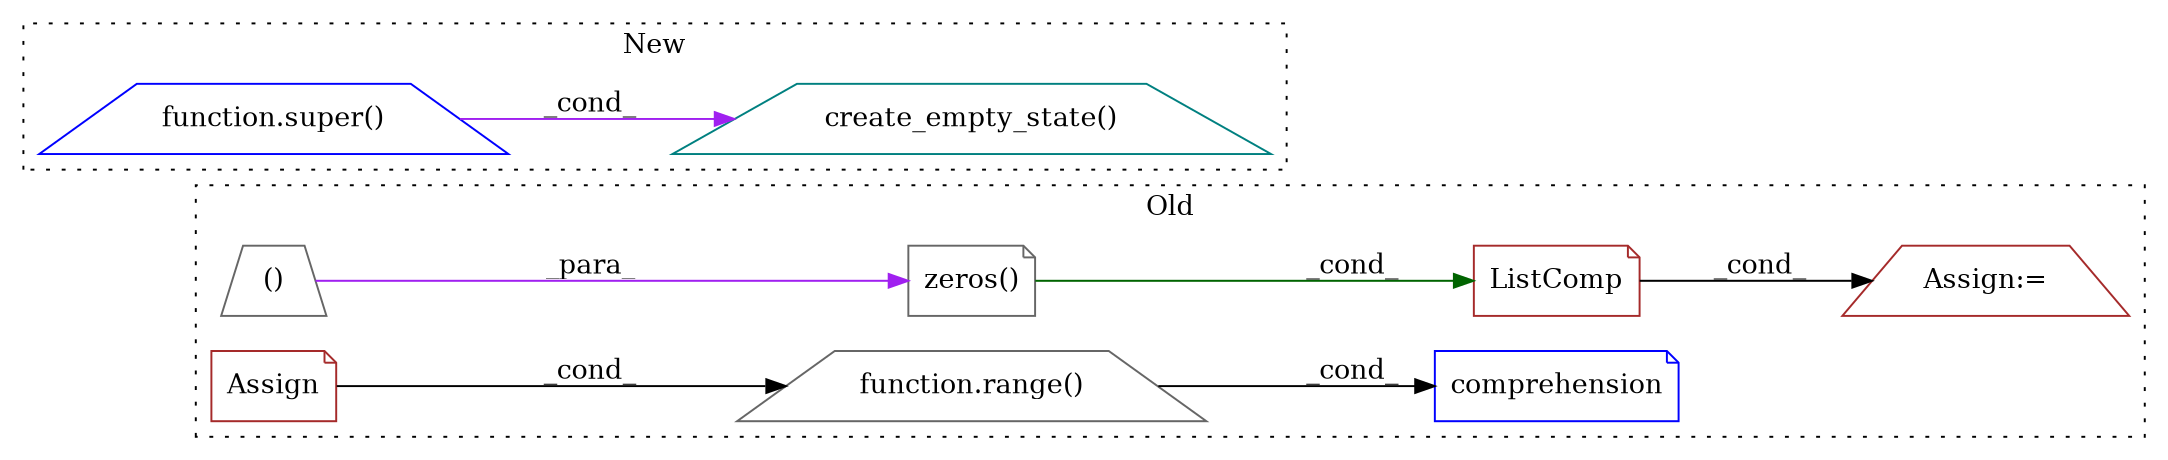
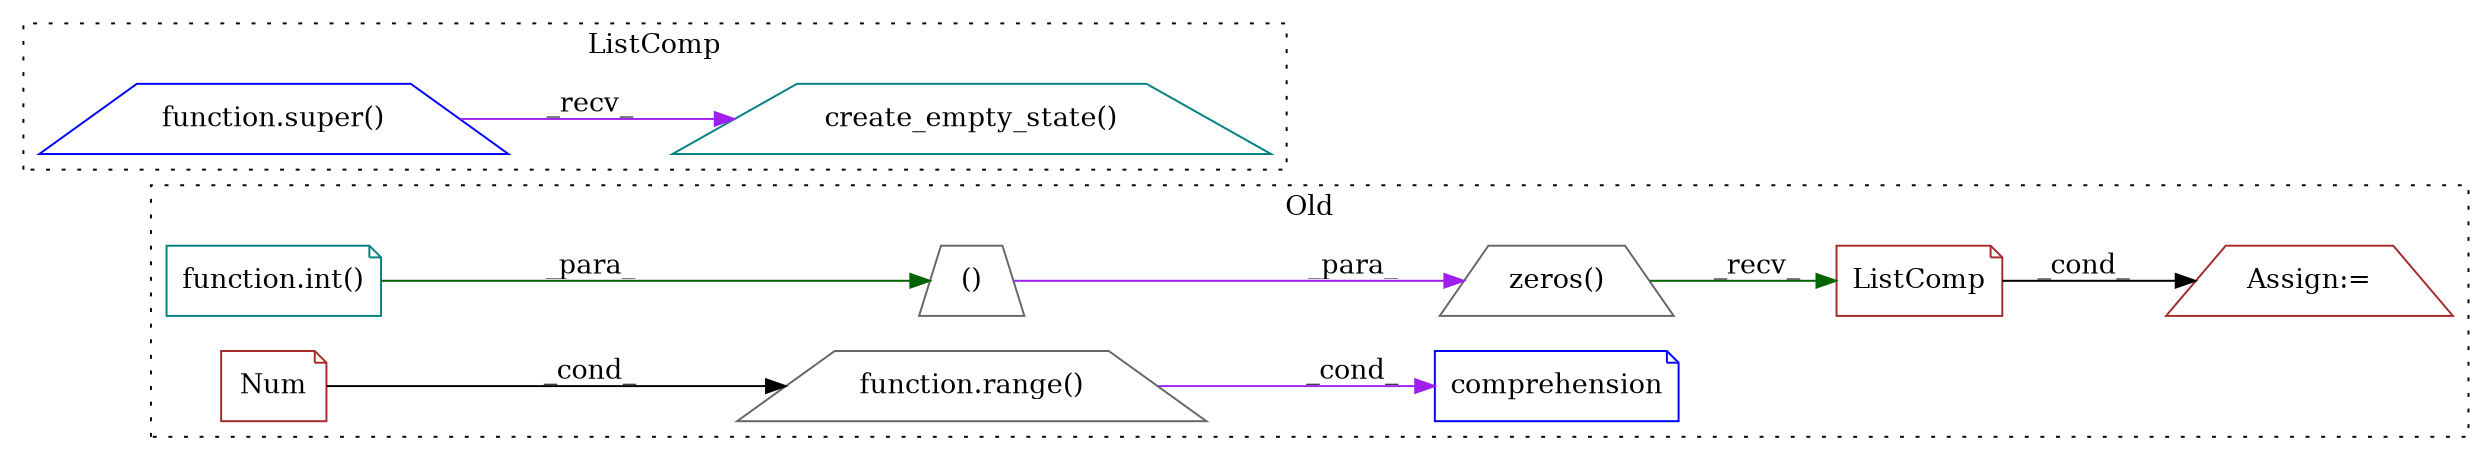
(655, 46) -> (655, 46)
(590, 104) -> (590, 104)
(1353, 266) -> (1758, 266)
none -> (274, 281)
(972, 281) -> (1557, 281)
(274, 386) -> (274, 386)
(1287, 386) -> (1287, 386)
